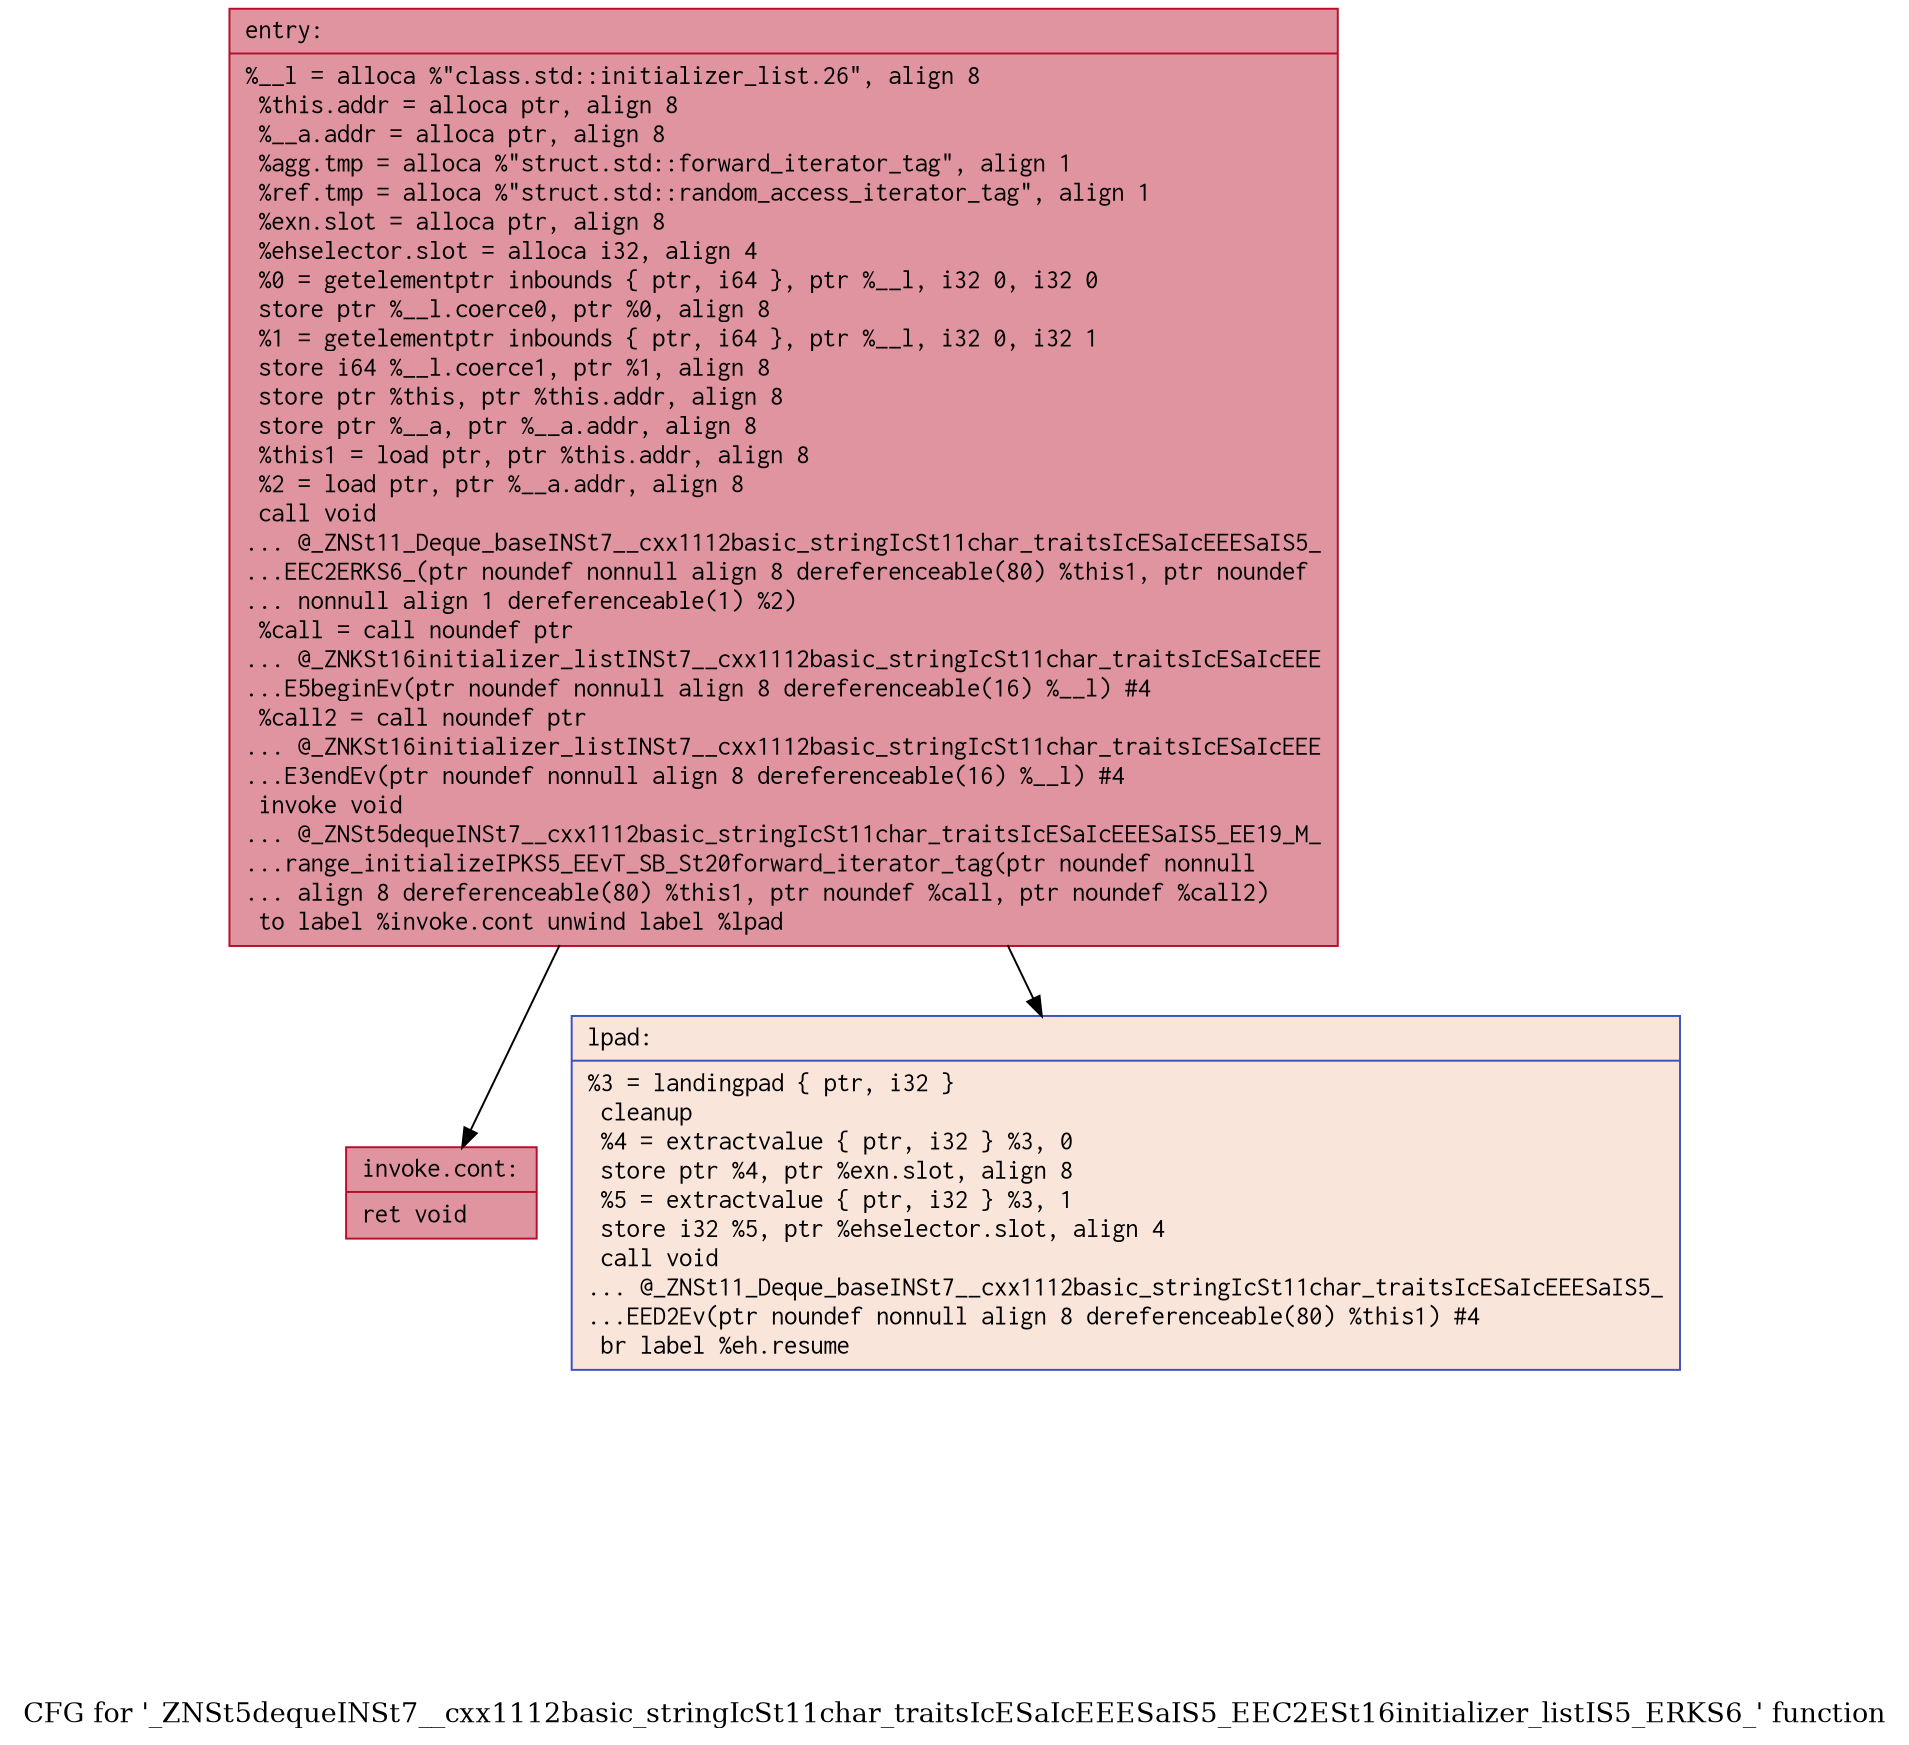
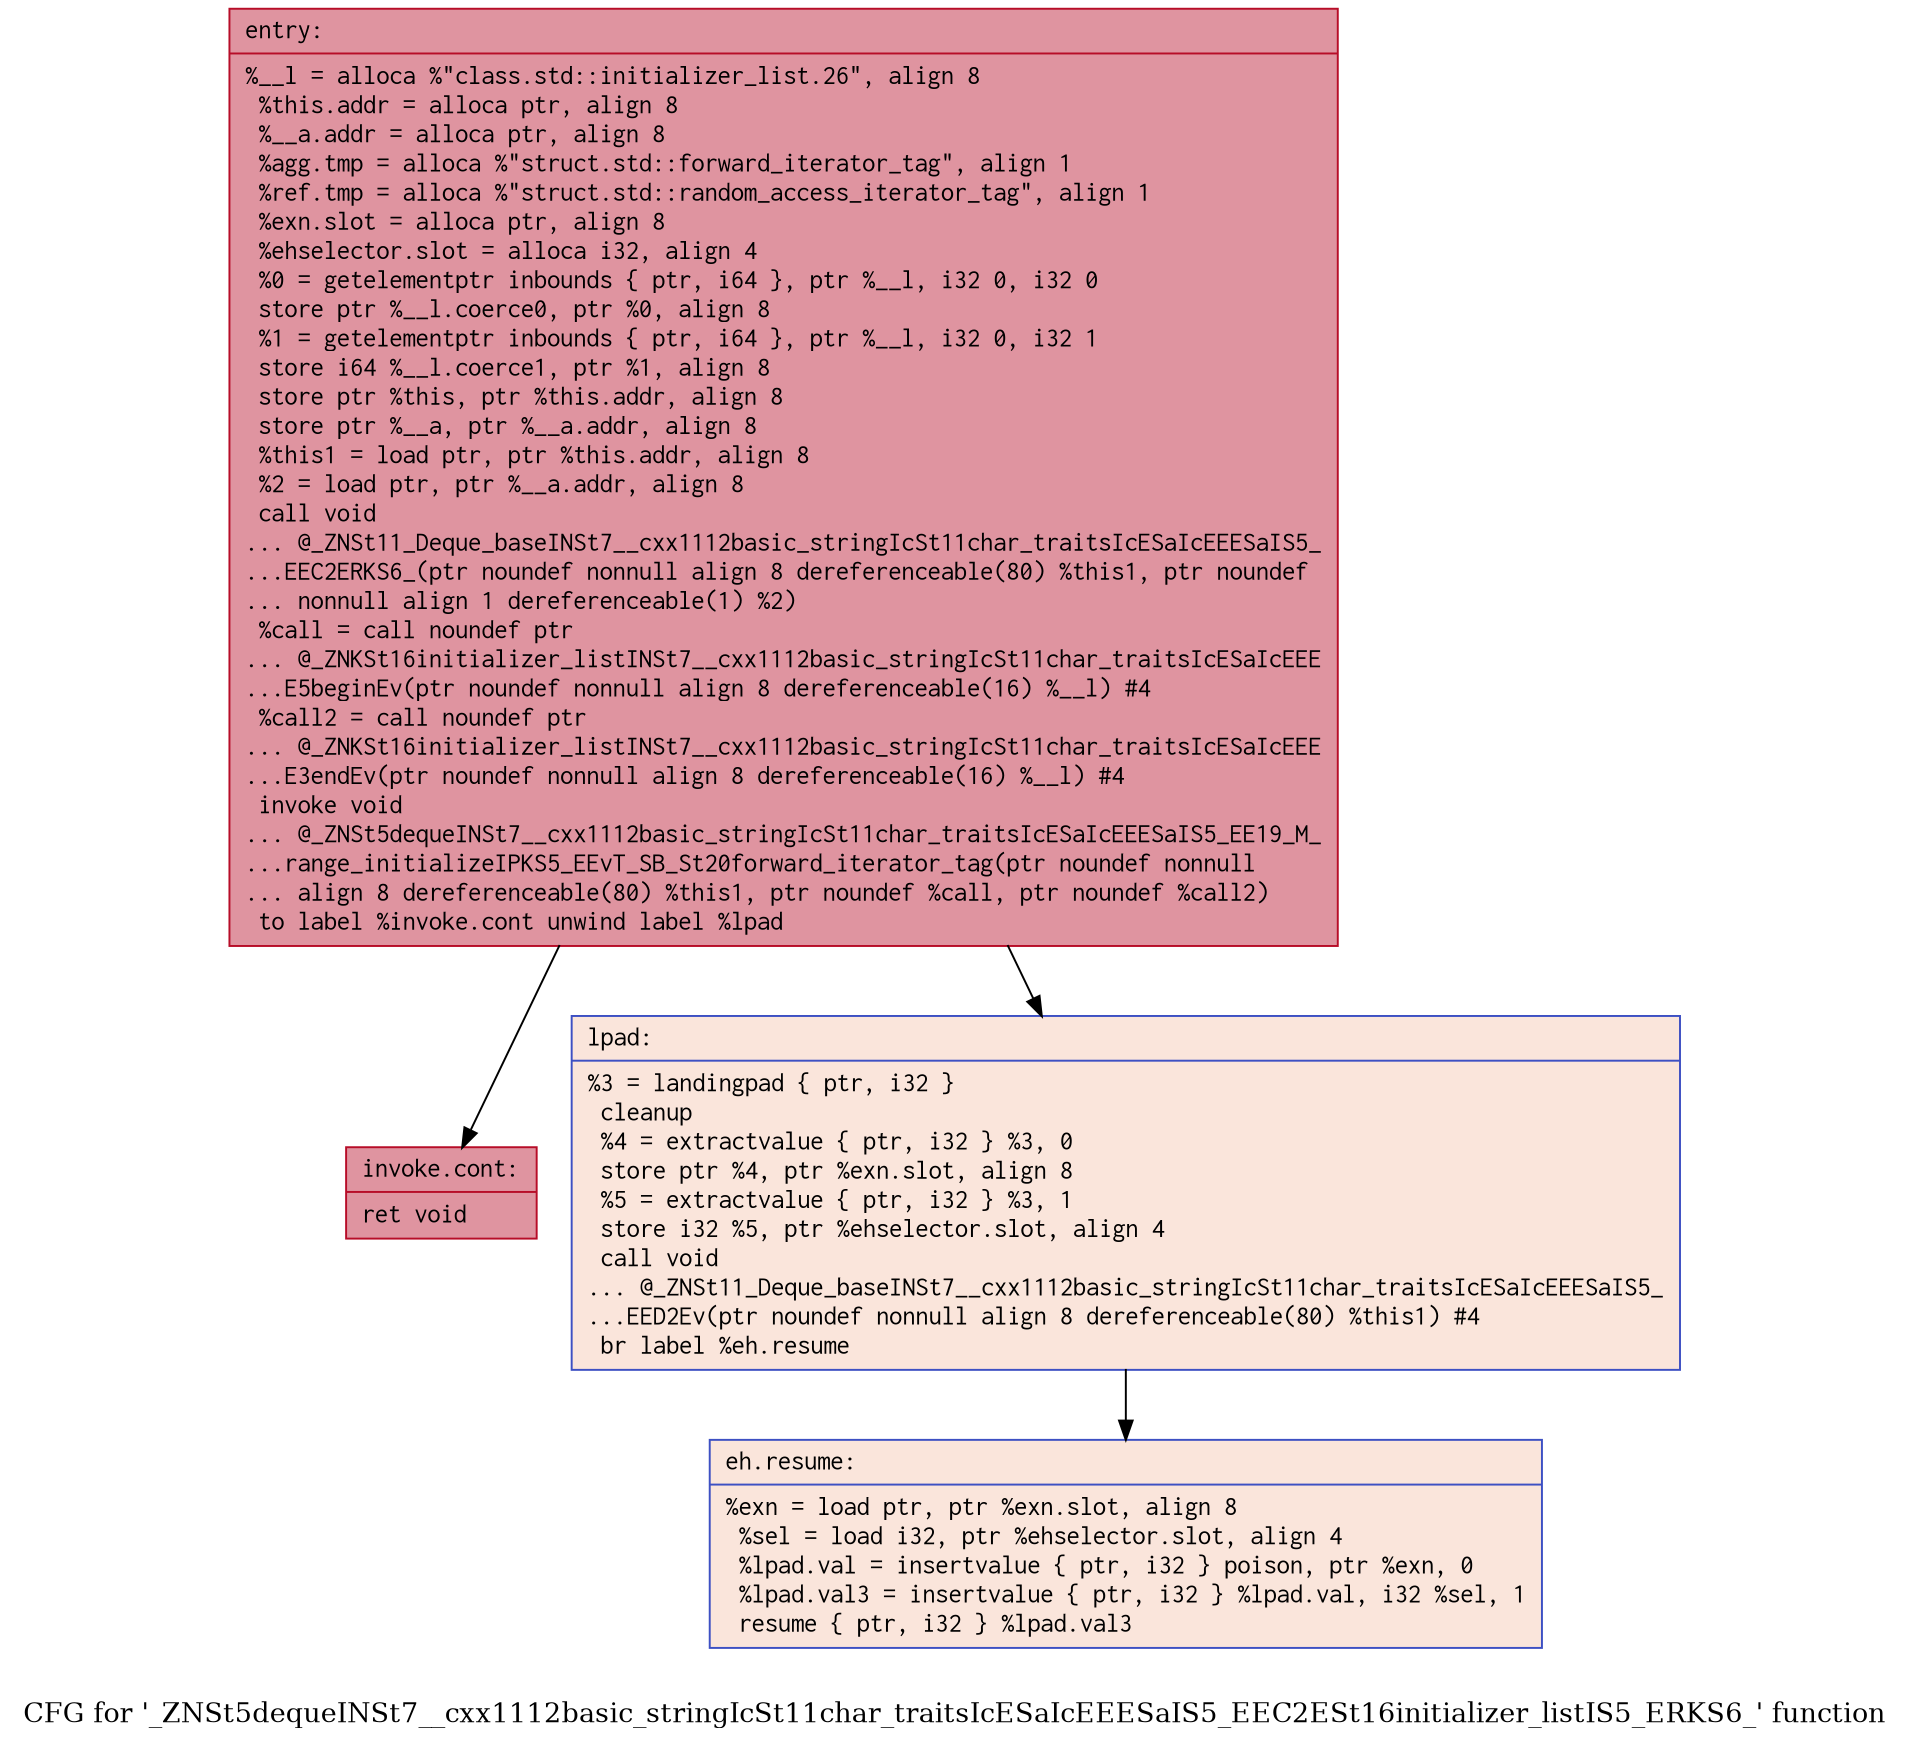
none -> (1126, 1544)
